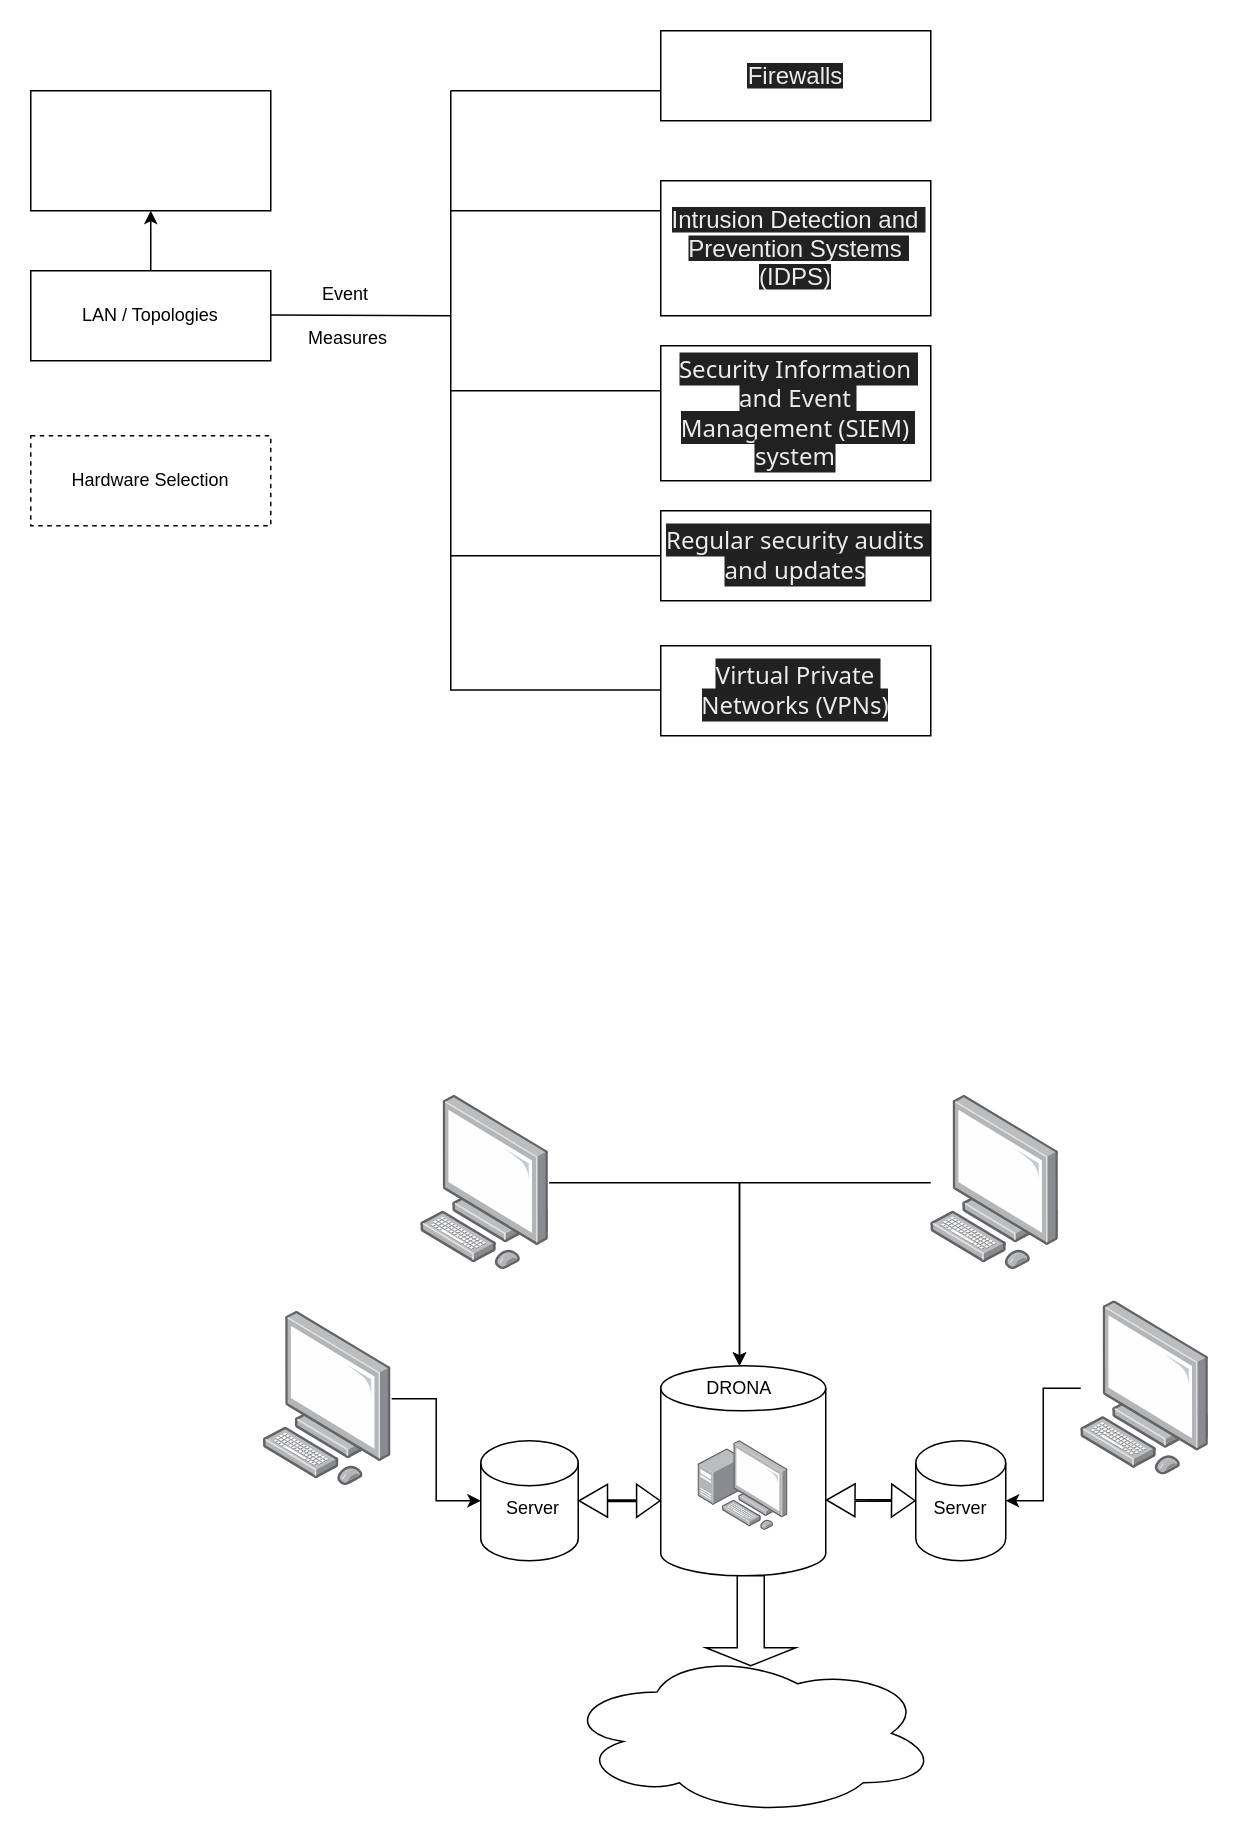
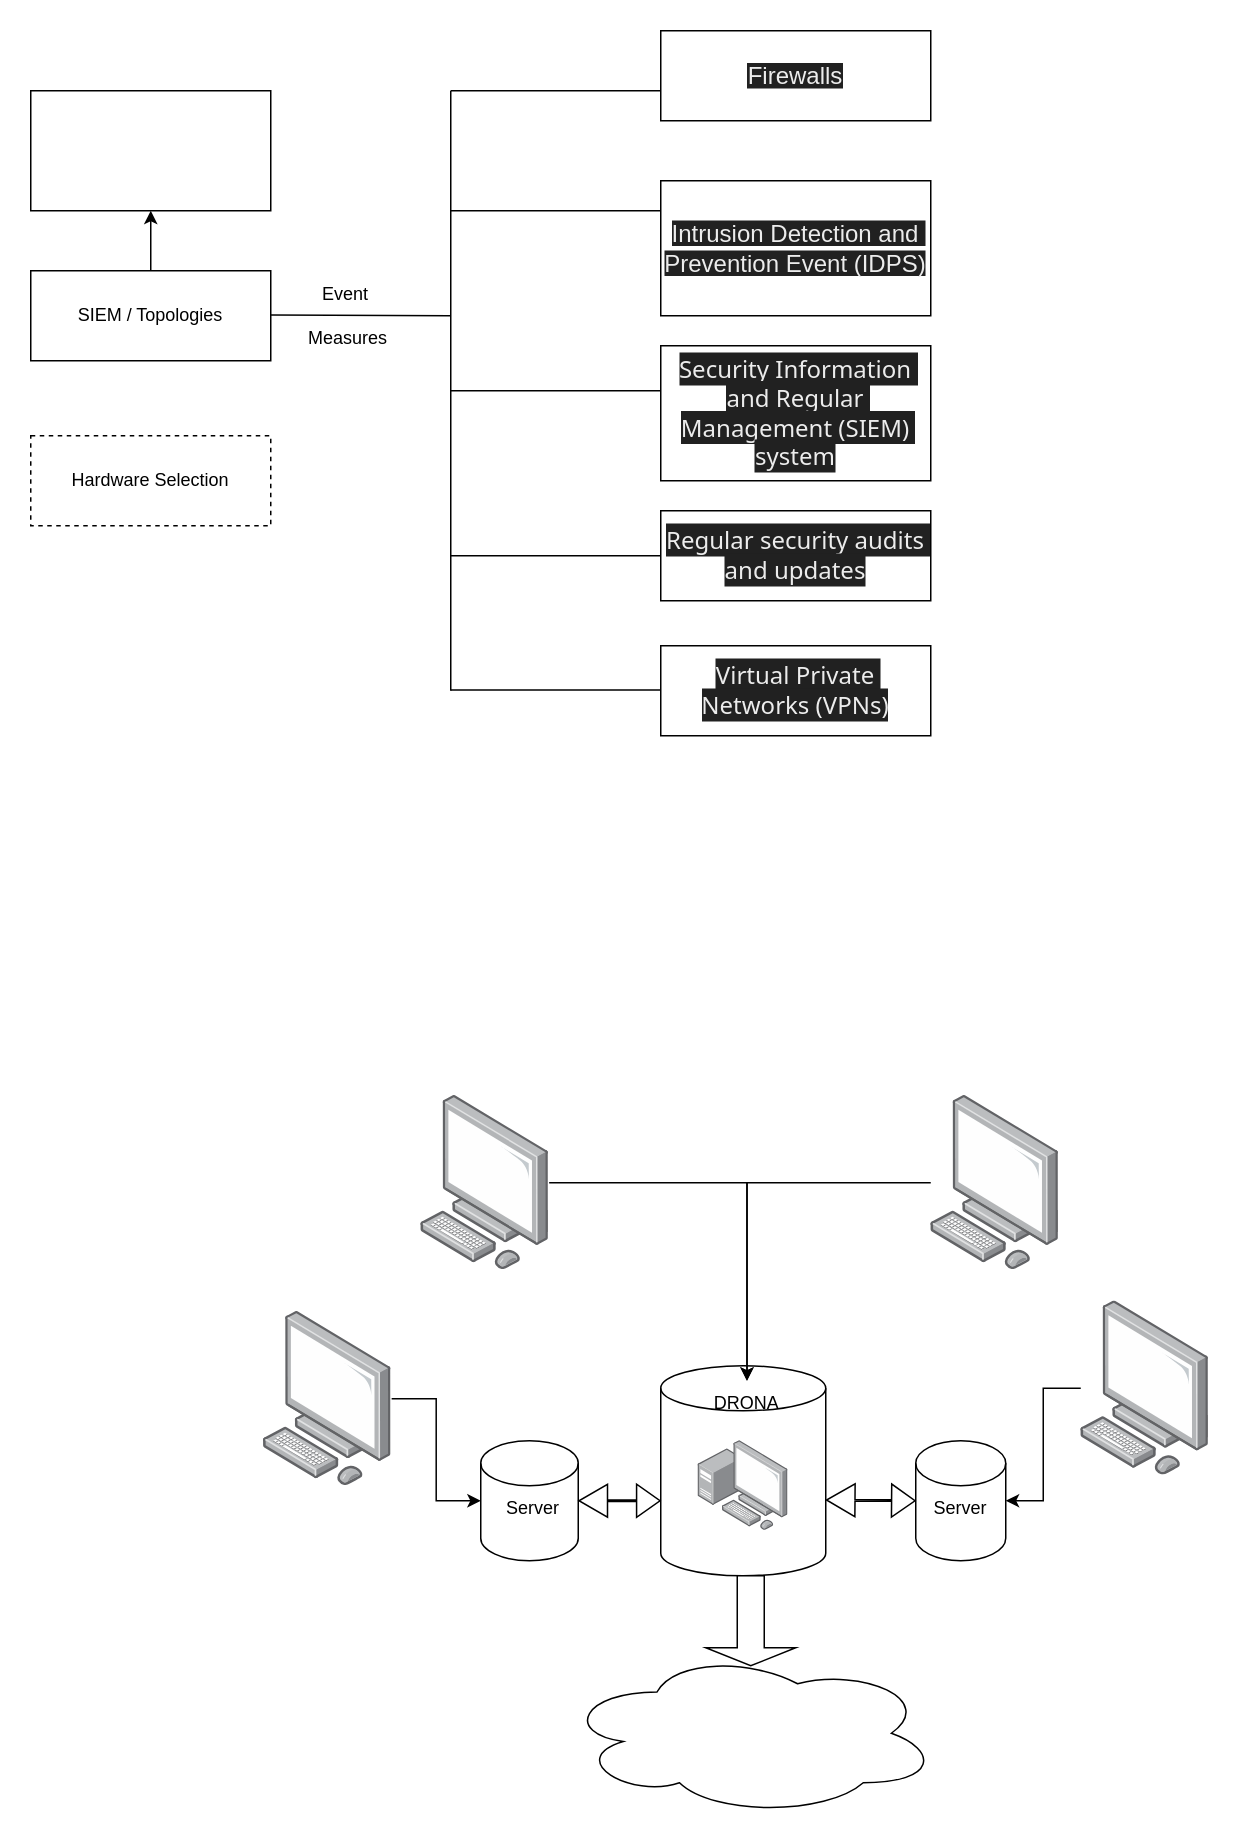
(796, 248) -> (796, 248)
(151, 316) -> (151, 316)
(796, 413) -> (796, 413)
(740, 1388) -> (747, 1403)
